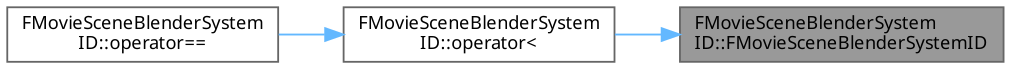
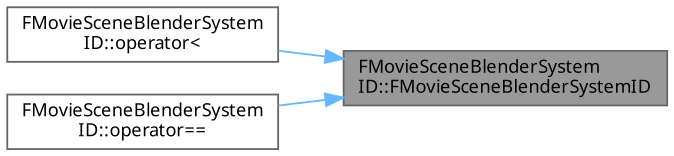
(302, 35) -> (302, 103)
